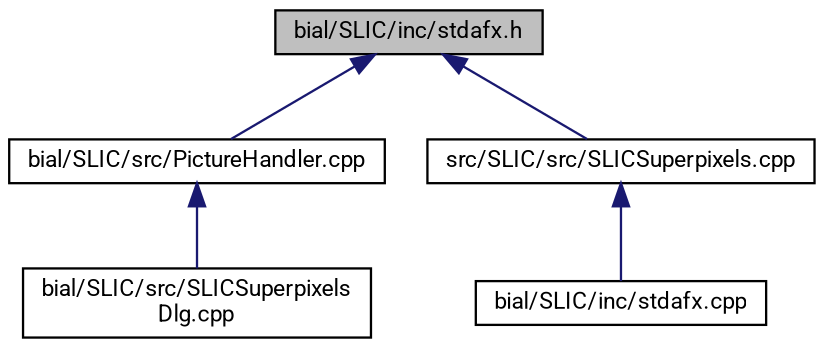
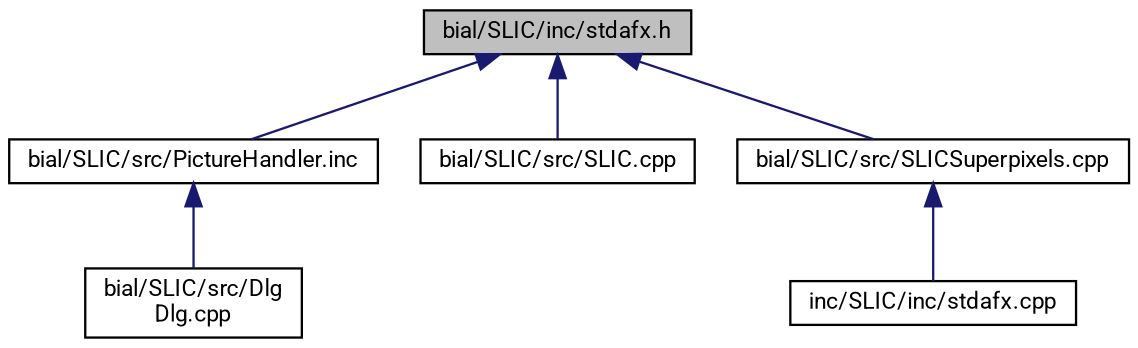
(197, 161) -> (194, 161)
none -> (558, 161)
(621, 161) -> (933, 161)
(197, 303) -> (194, 303)
(621, 303) -> (933, 303)
